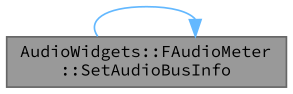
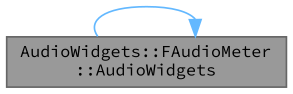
(147, 62) -> (147, 62)
